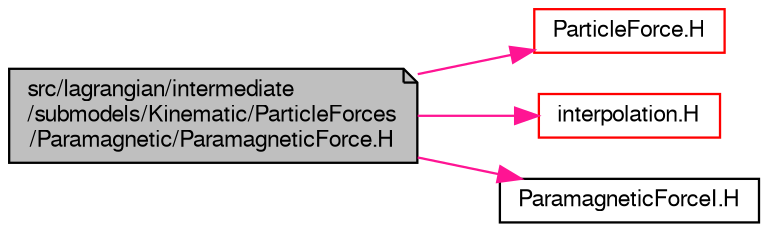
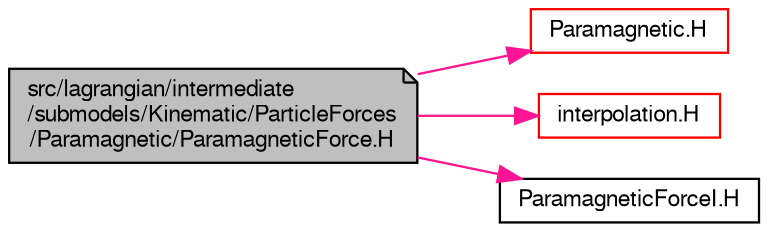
(629, 31) -> (629, 31)
